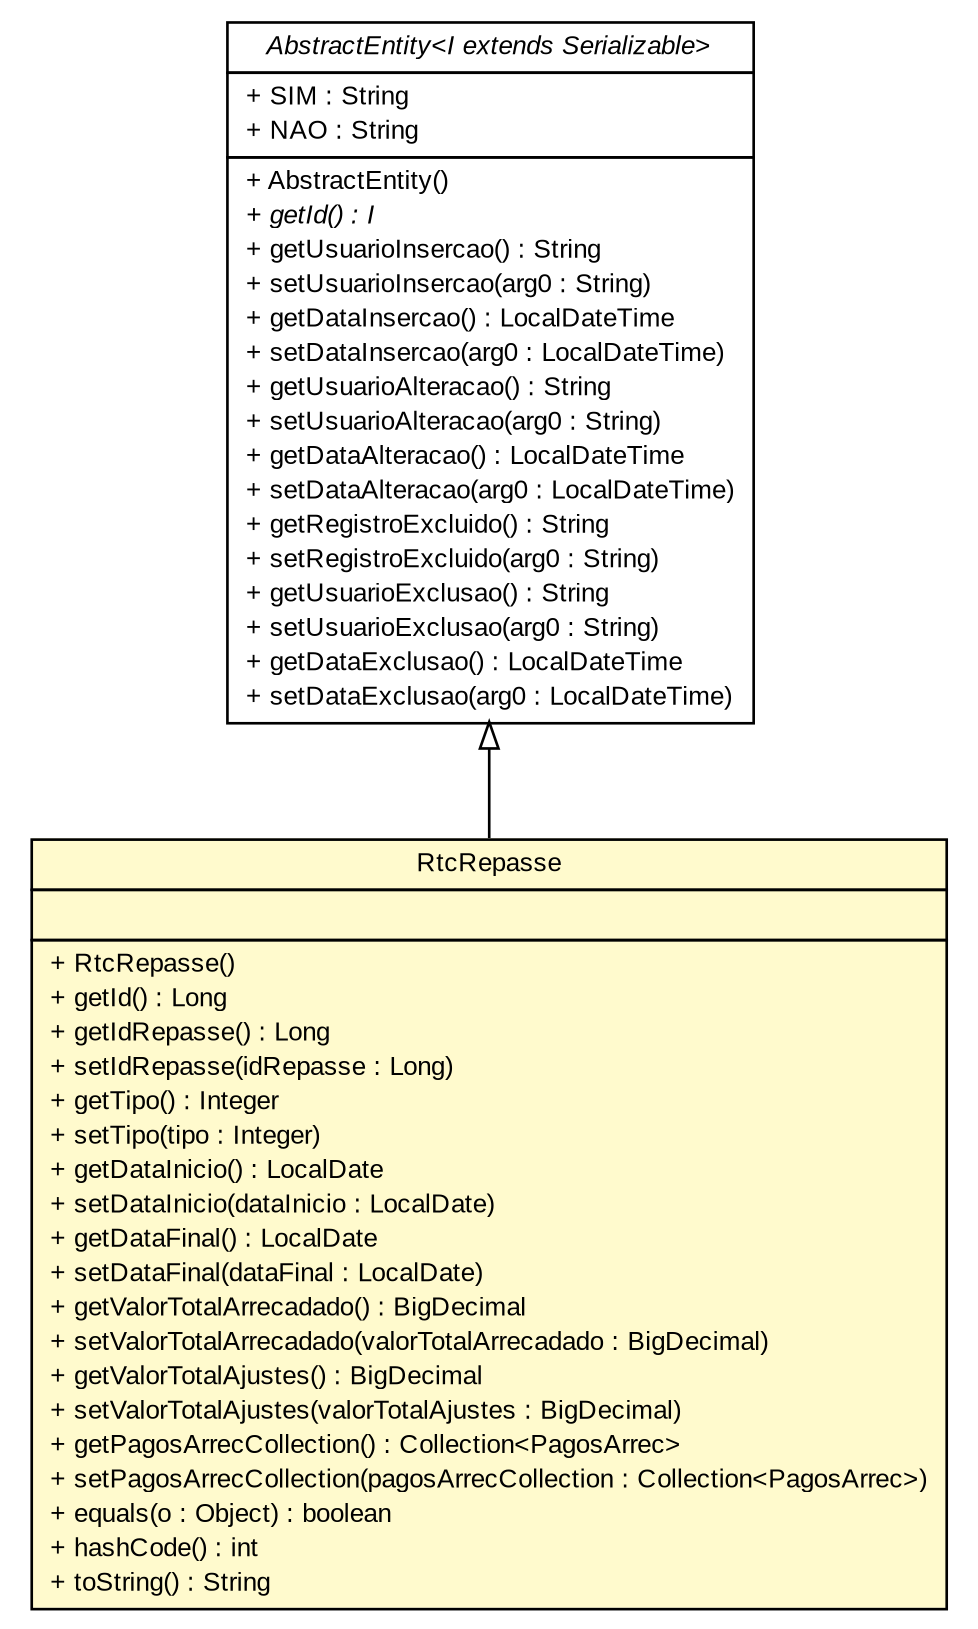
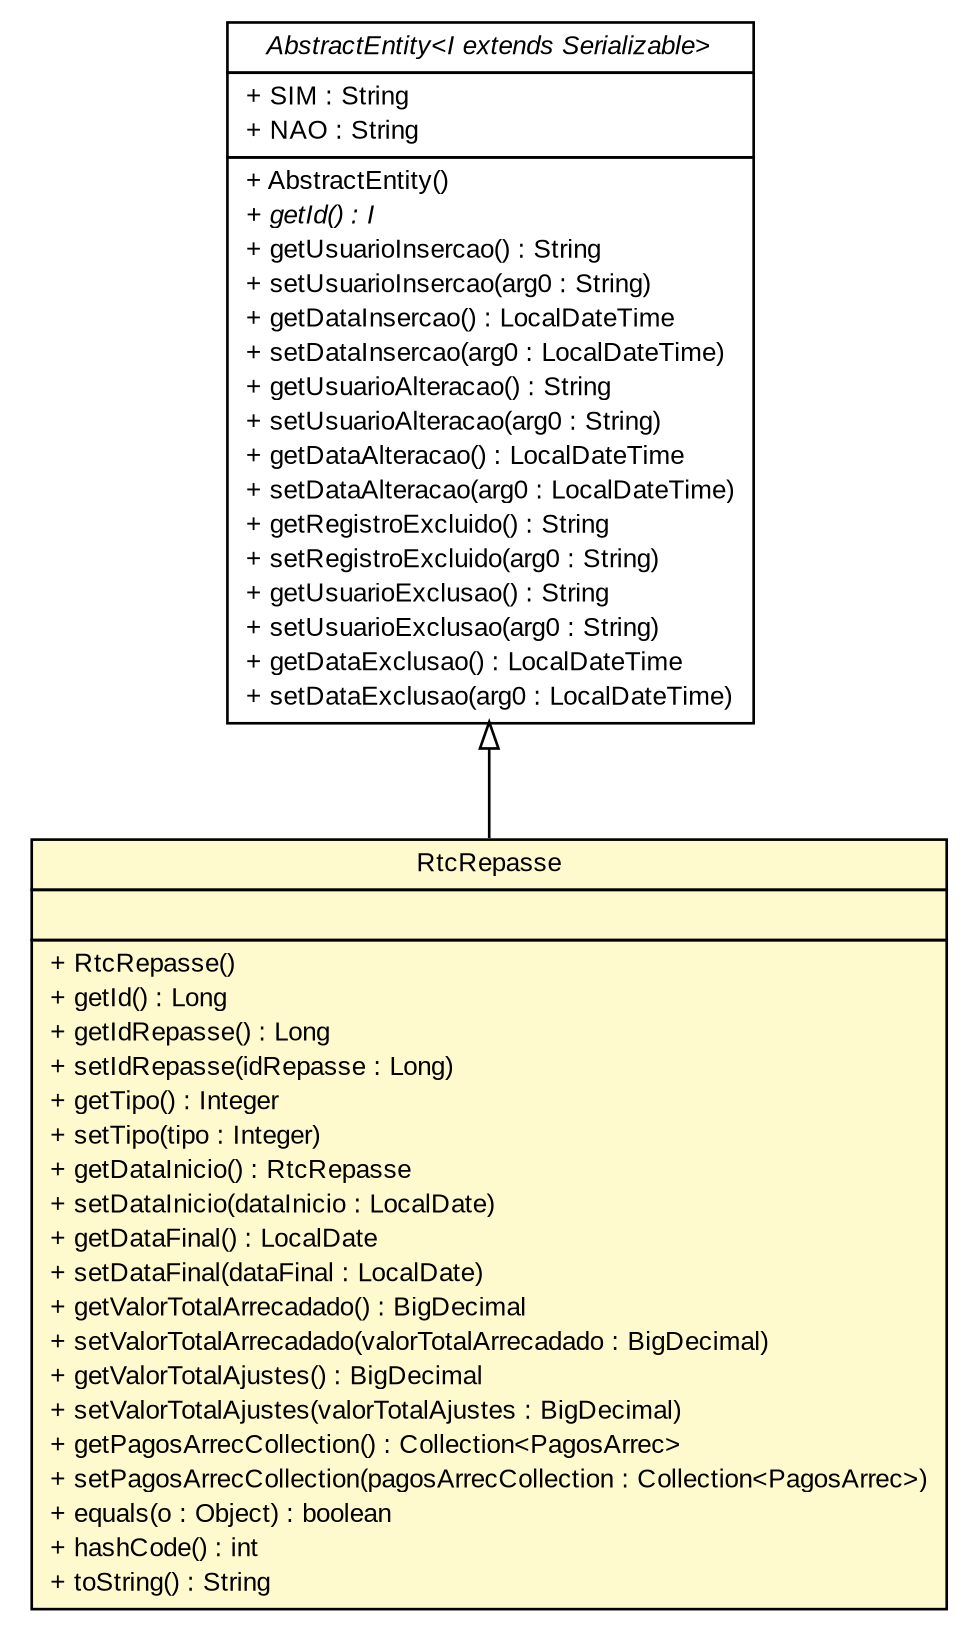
(218, 1170) -> (231, 1170)
